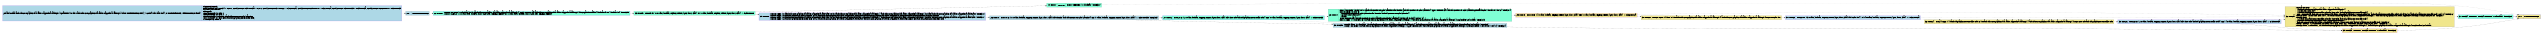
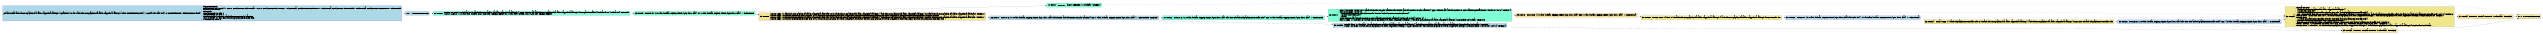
(1350, 12) -> (1351, 12)
(872, 17) -> (872, 17)
(2486, 17) -> (2486, 17)
(2532, 17) -> (2532, 17)
